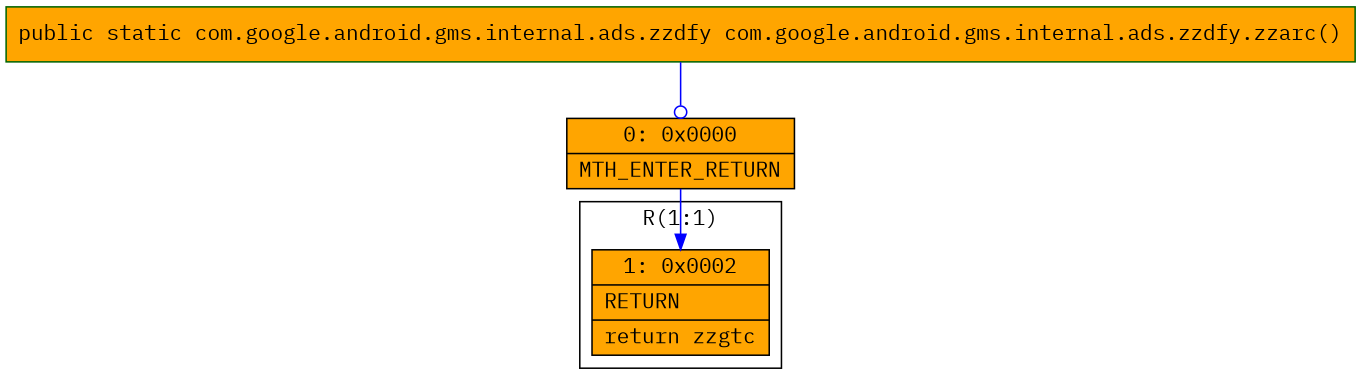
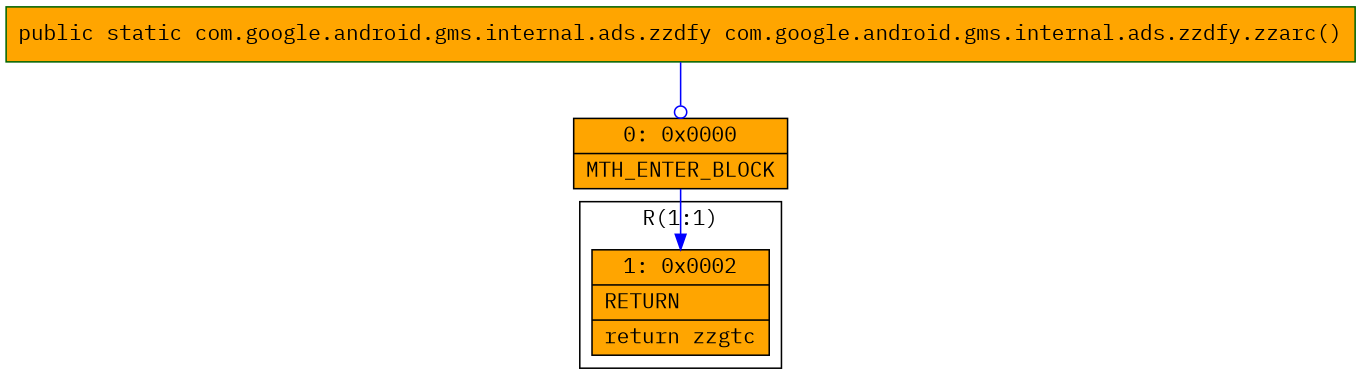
(681, 170) -> (681, 170)
